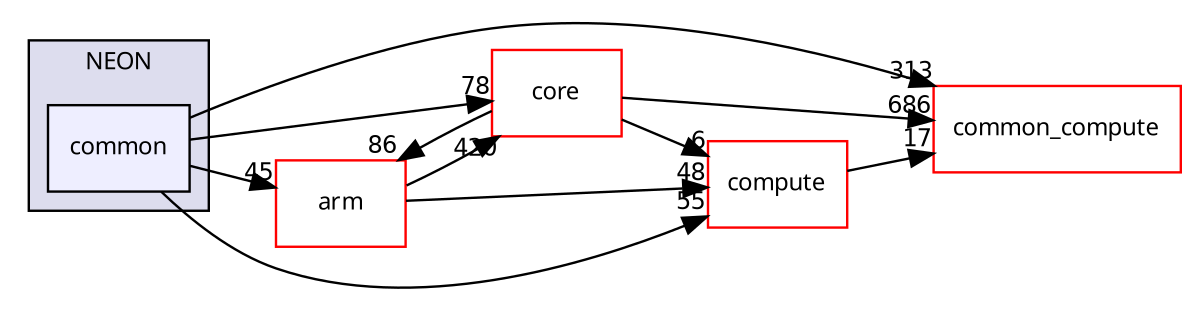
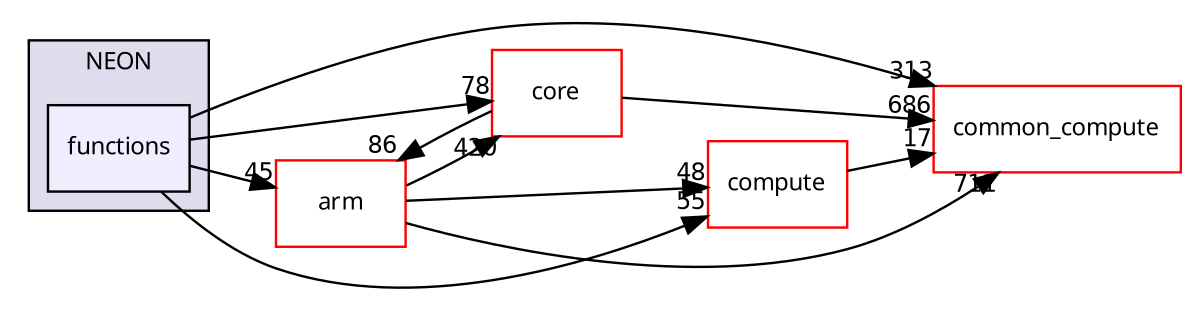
(653, 133) -> none
(119, 148) -> (119, 148)
none -> (698, 266)
